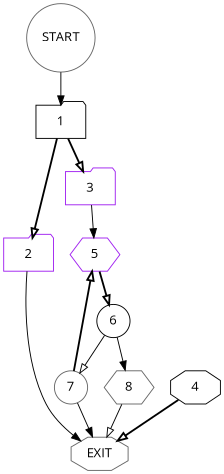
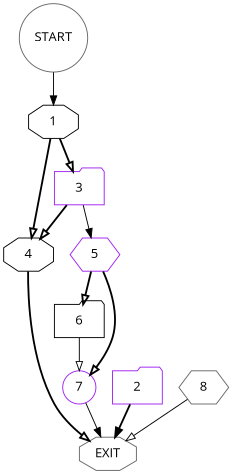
(61, 122) -> (53, 122)
(46, 184) -> (42, 183)
none -> (56, 218)
(113, 321) -> (79, 321)
(82, 326) -> (115, 321)
(120, 349) -> none
(31, 359) -> (125, 416)
(71, 387) -> (79, 387)
